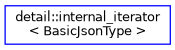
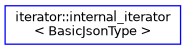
(88, 25) -> (93, 25)
